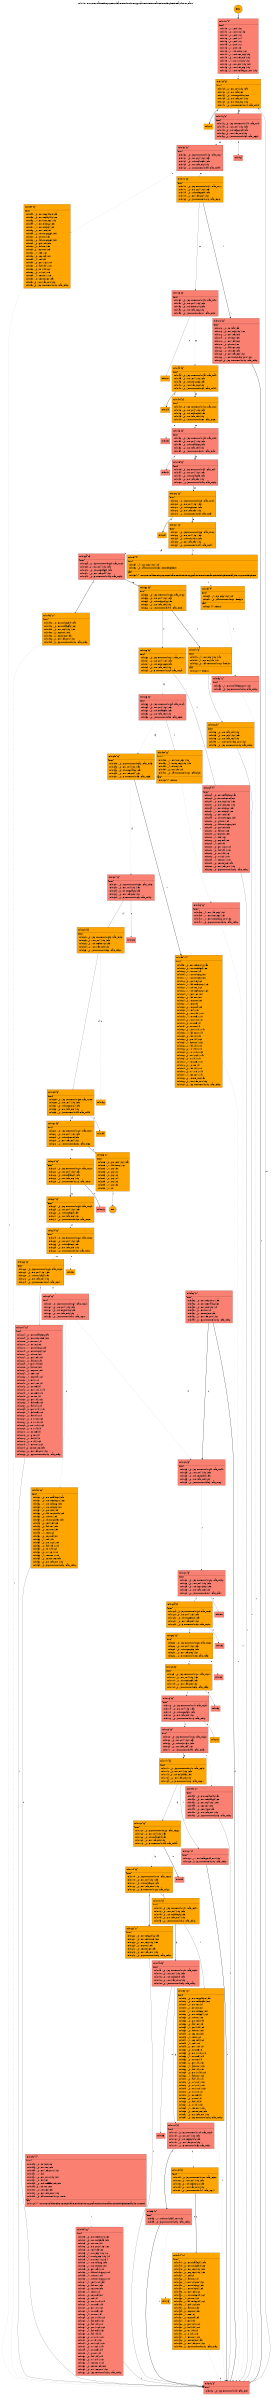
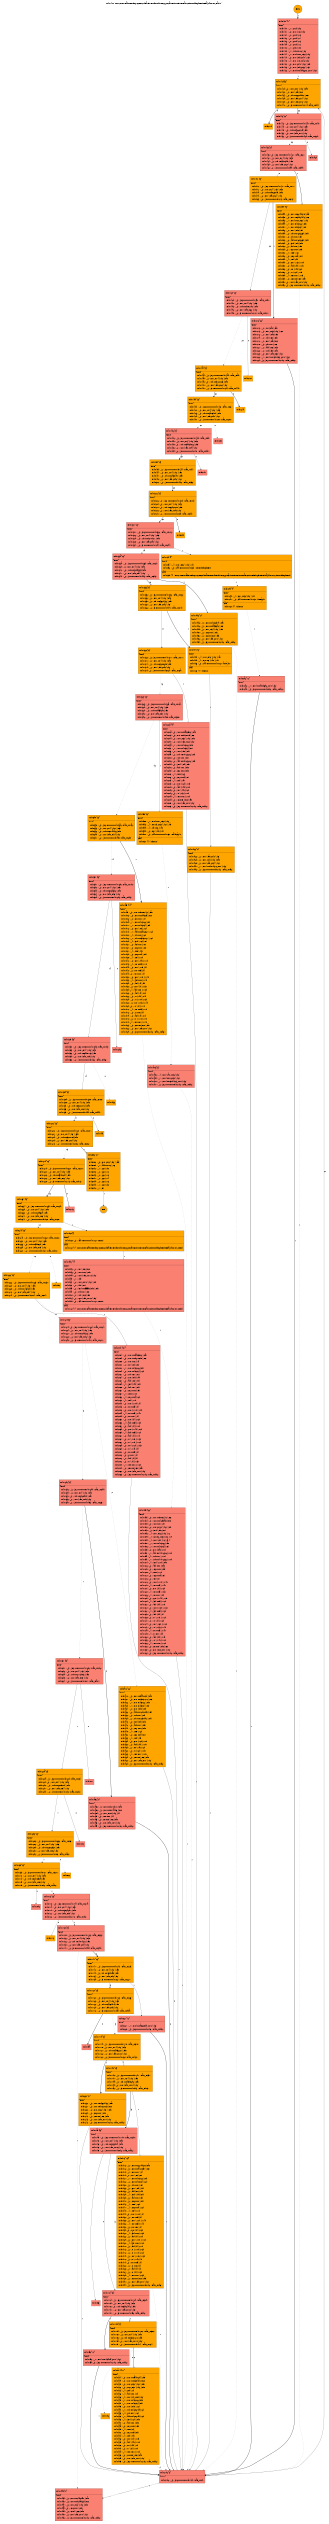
(124, 202) -> (300, 187)
(195, 473) -> (173, 473)
(192, 535) -> (150, 535)
(101, 940) -> (87, 1050)
none -> (123, 1241)
(205, 1391) -> (103, 1650)
(256, 1536) -> (251, 1599)
(219, 1677) -> (66, 1876)
(230, 2099) -> (131, 2491)
